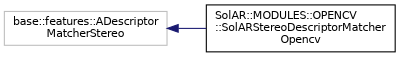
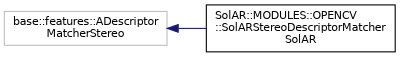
(301, 28) -> (301, 28)
